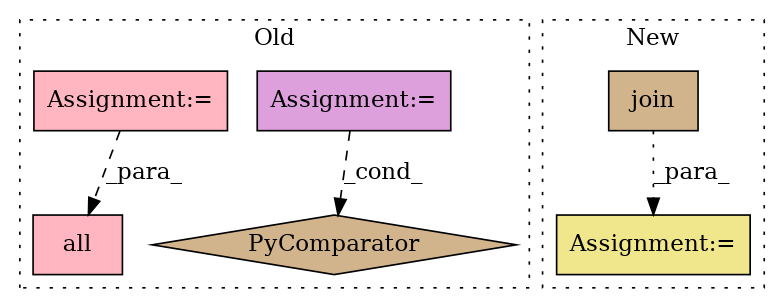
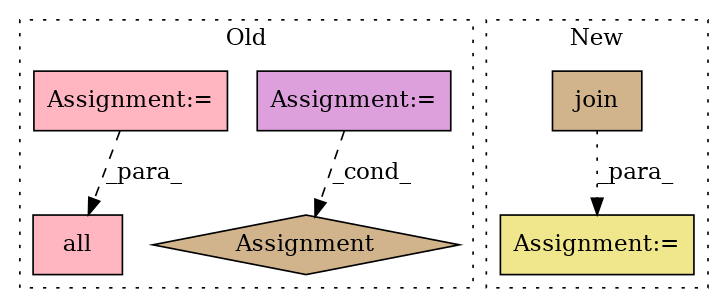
(334, 245) -> (306, 245)
